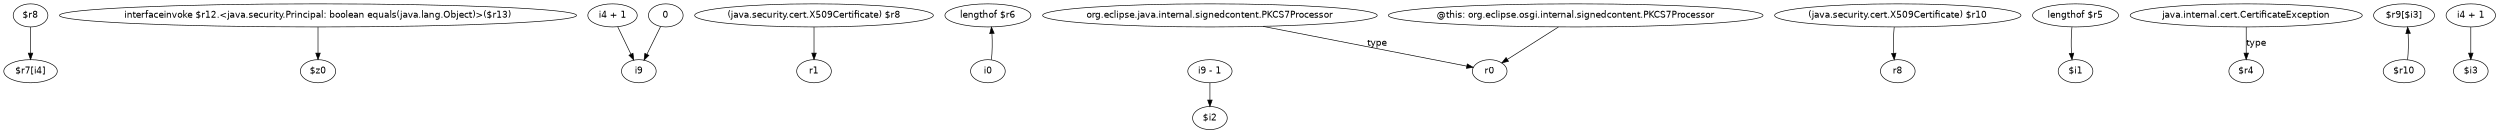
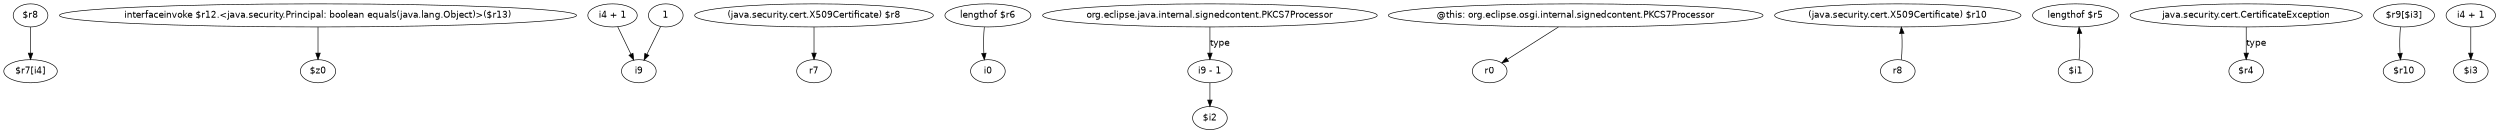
(666, 15) -> (666, 15)
(2246, 15) -> (2246, 15)
(1893, 40) -> (1902, 47)
(2071, 40) -> (2080, 47)
(1365, 46) -> (1210, 40)
(992, 47) -> (984, 40)
(2408, 47) -> (2400, 40)
(814, 71) -> (814, 71)
